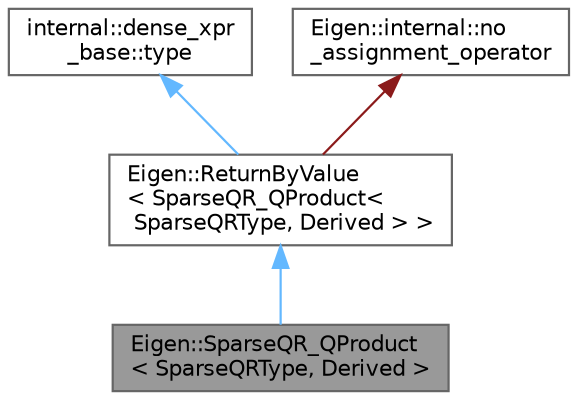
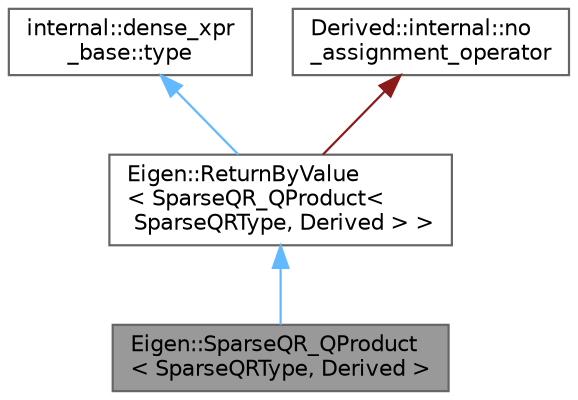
(431, 42) -> (431, 42)
